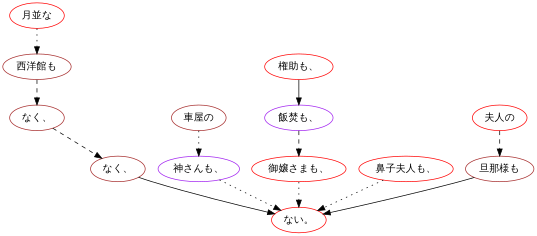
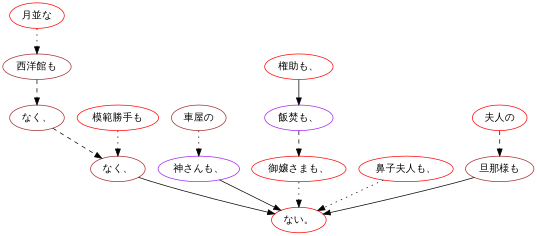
none -> (118, 118)
(247, 194) -> (247, 194)
